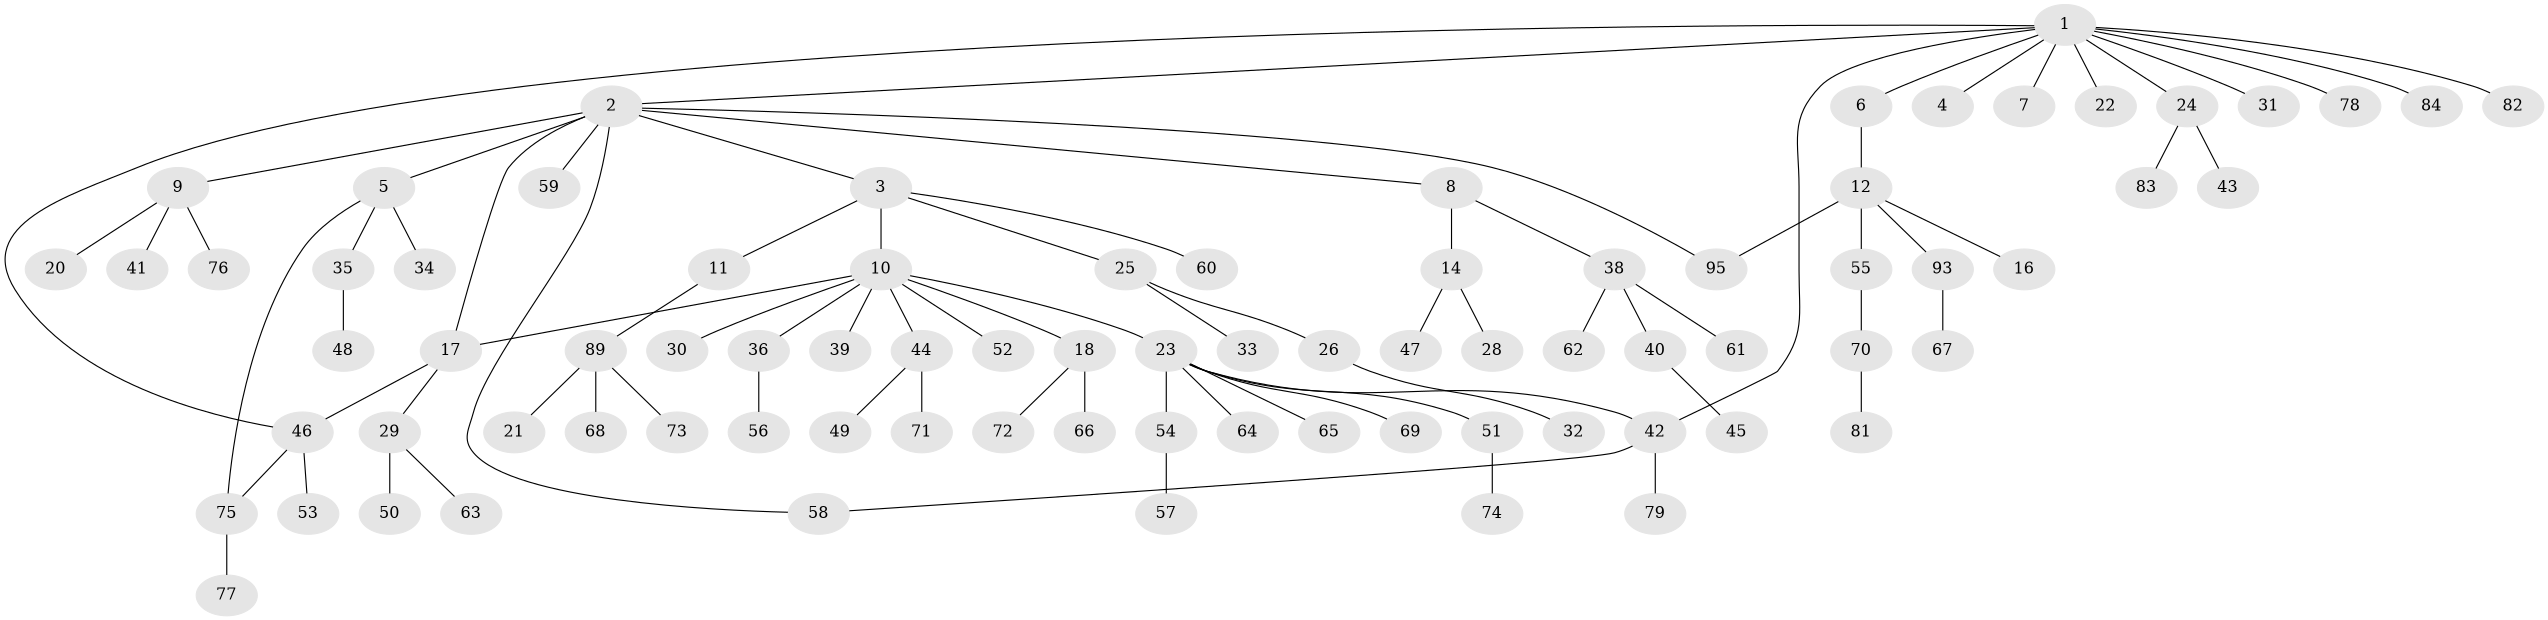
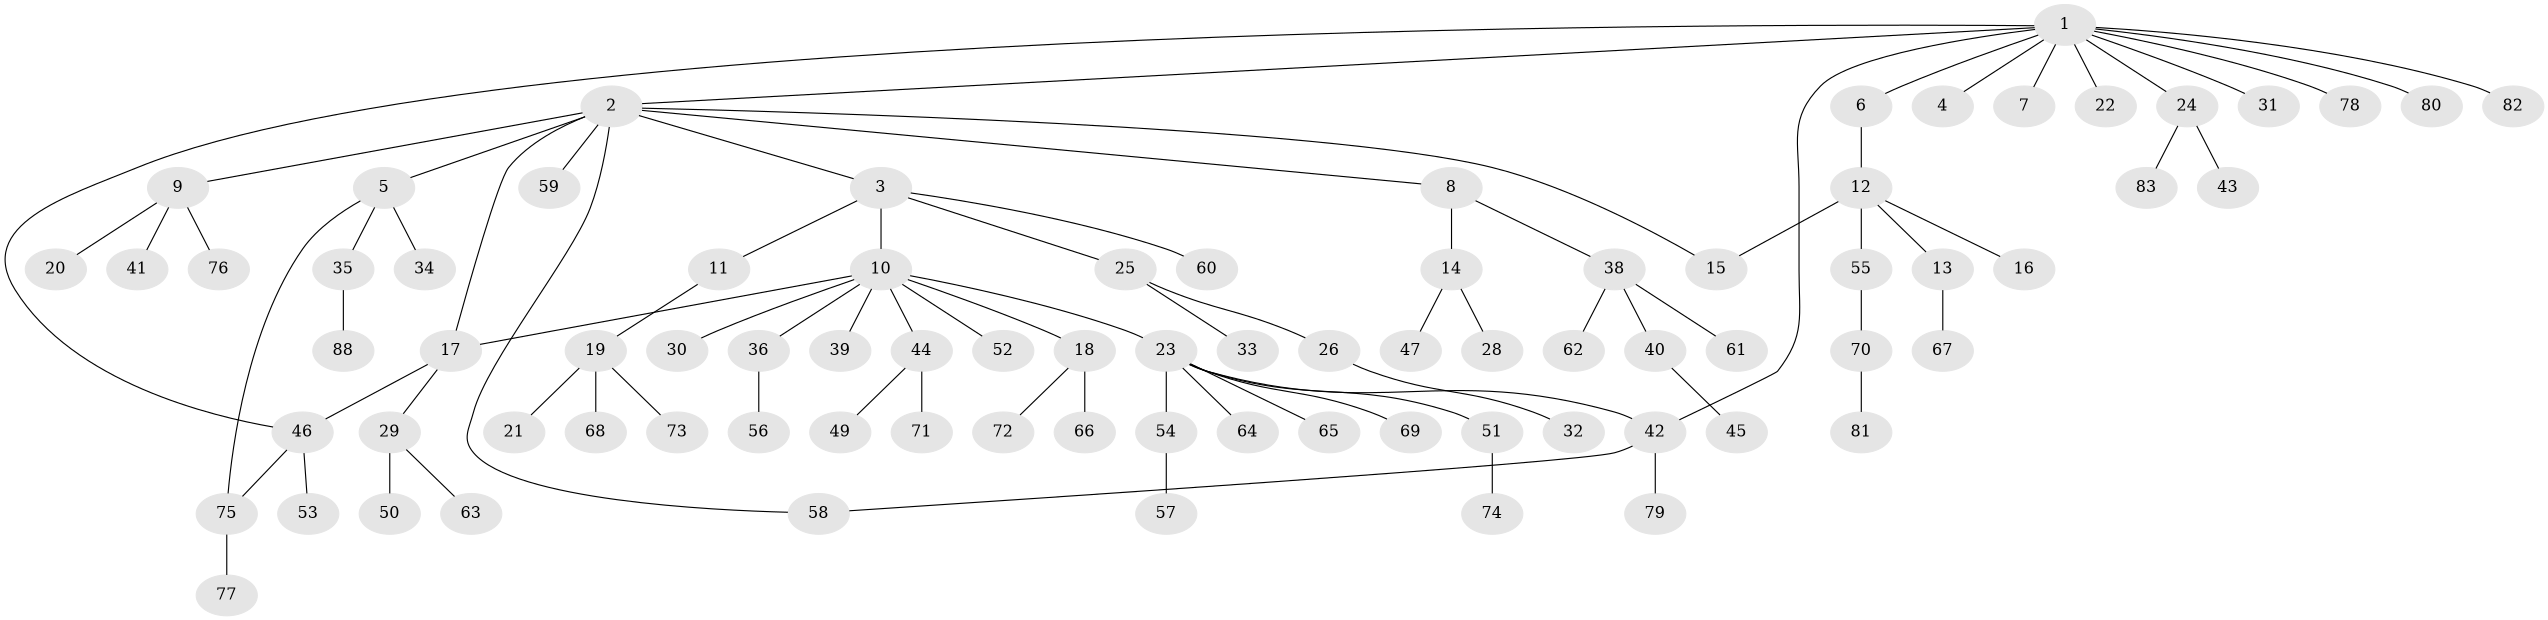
(2432, 106) -> (2432, 106)
(1716, 269) -> (1716, 269)
(1943, 269) -> (1943, 269)
(343, 351) -> (343, 351)
(596, 351) -> (596, 351)
